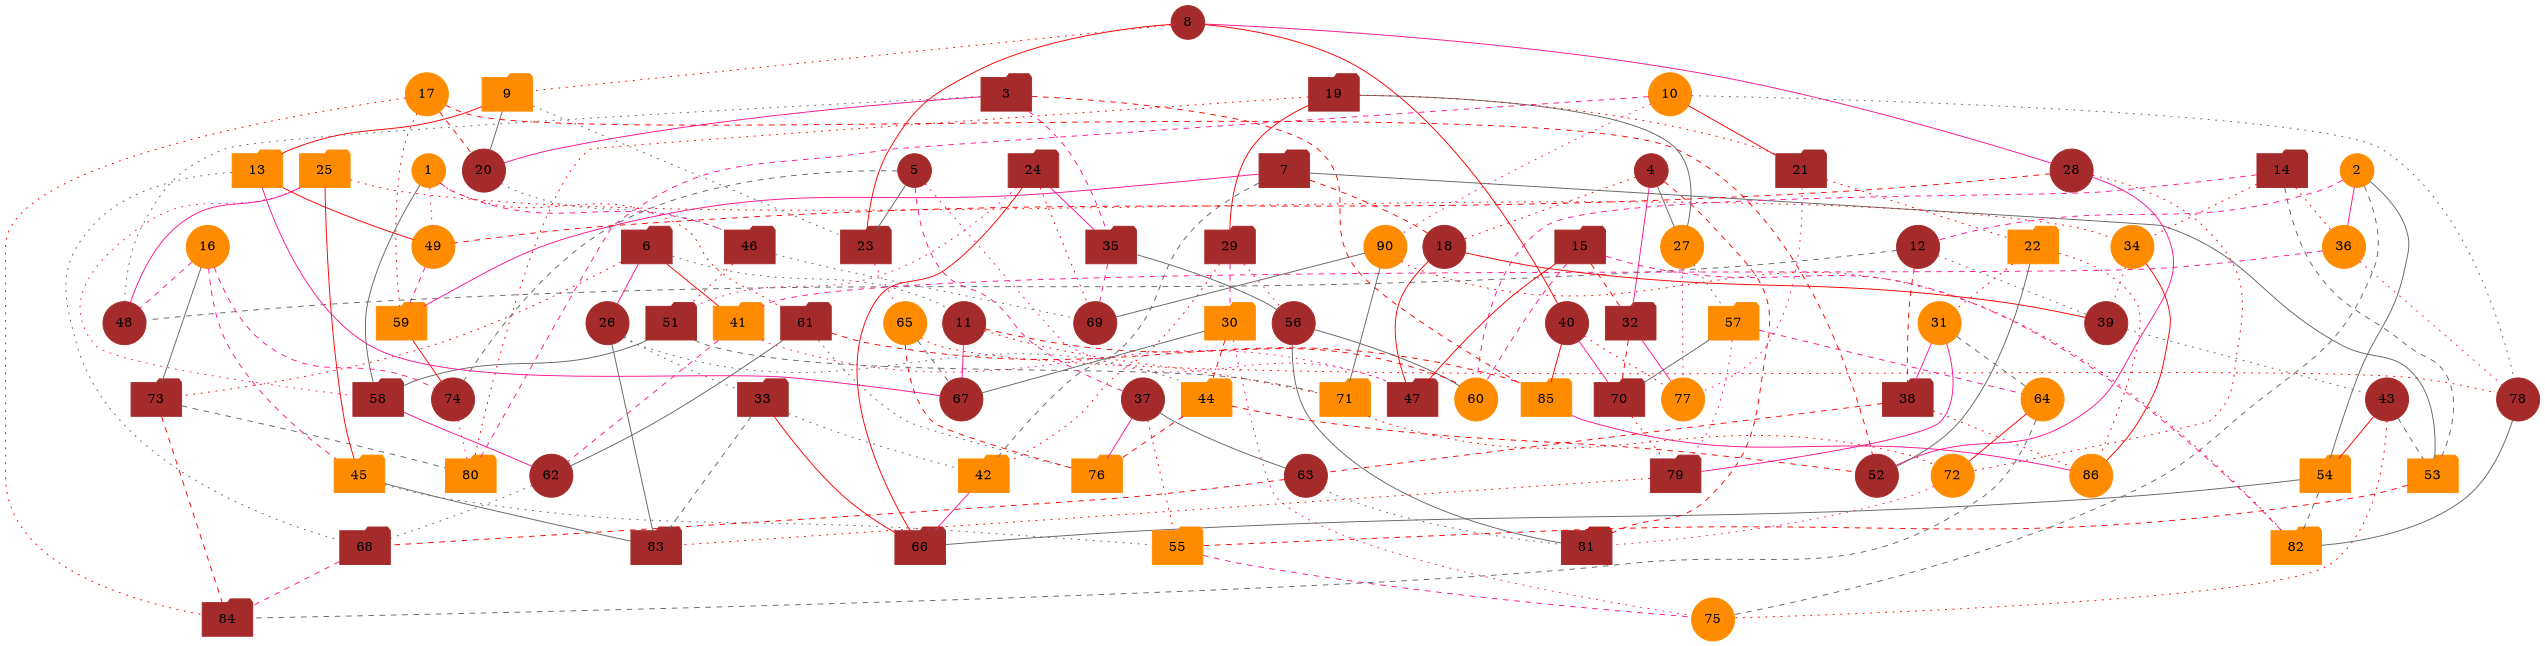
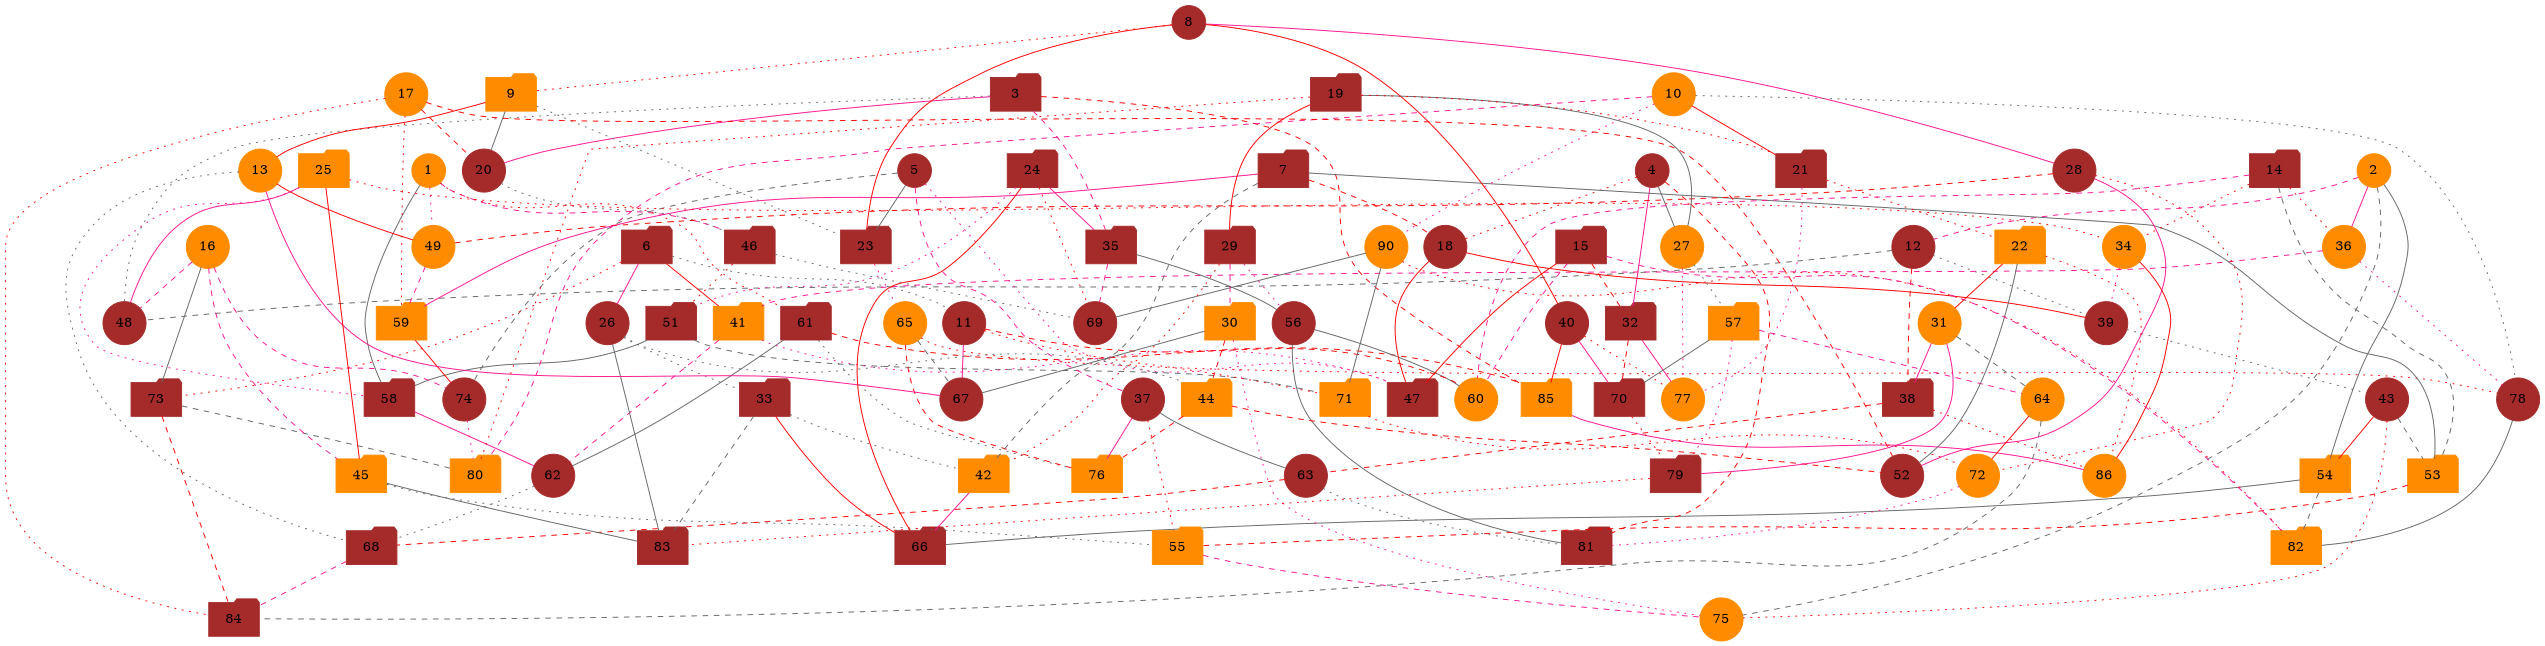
(257, 171) -> (260, 171)
(1984, 287) -> (1979, 286)
